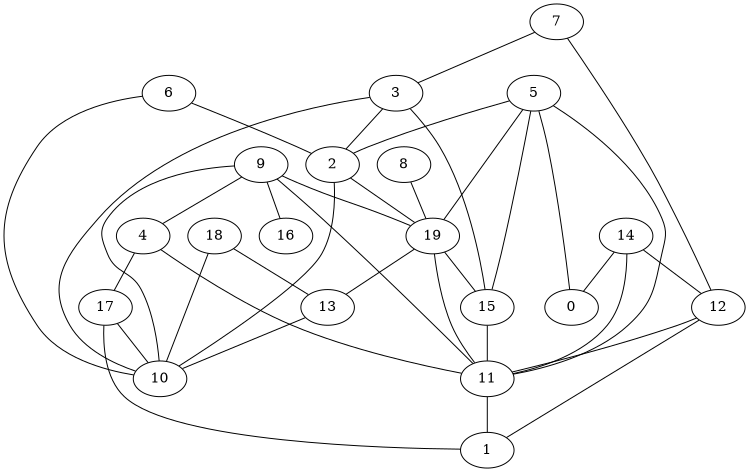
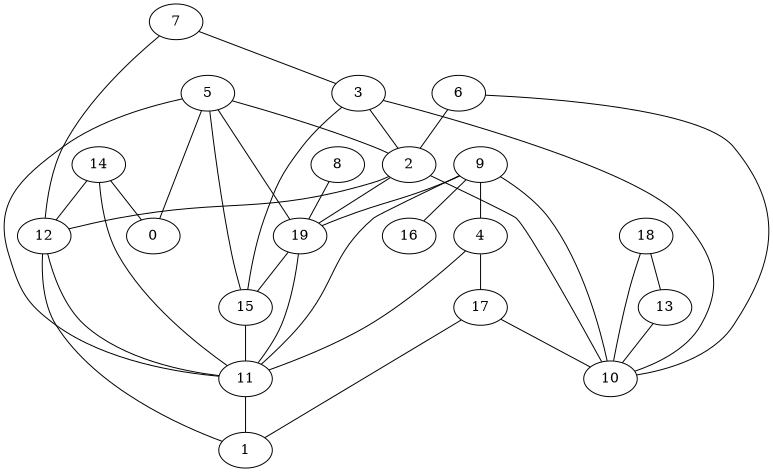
none -> (230, 206)
(385, 268) -> none
